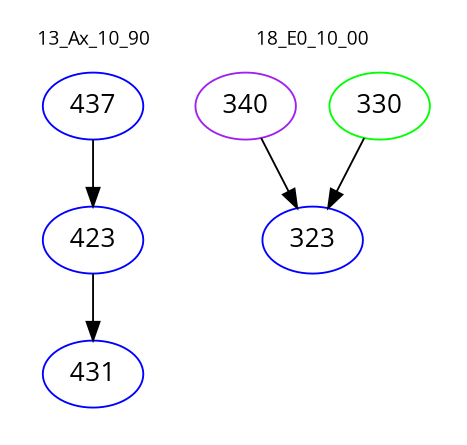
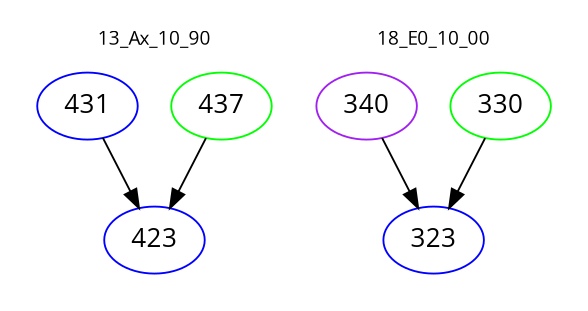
(93, 106) -> (221, 106)
(93, 298) -> (117, 165)
